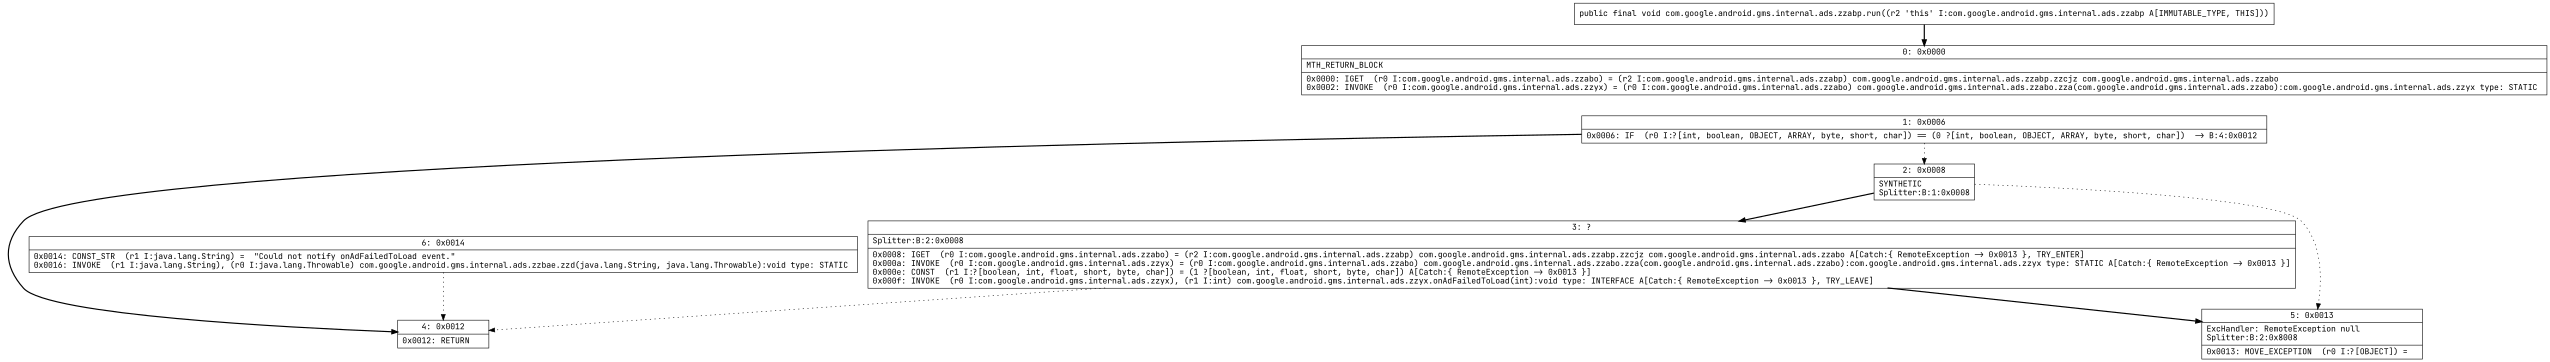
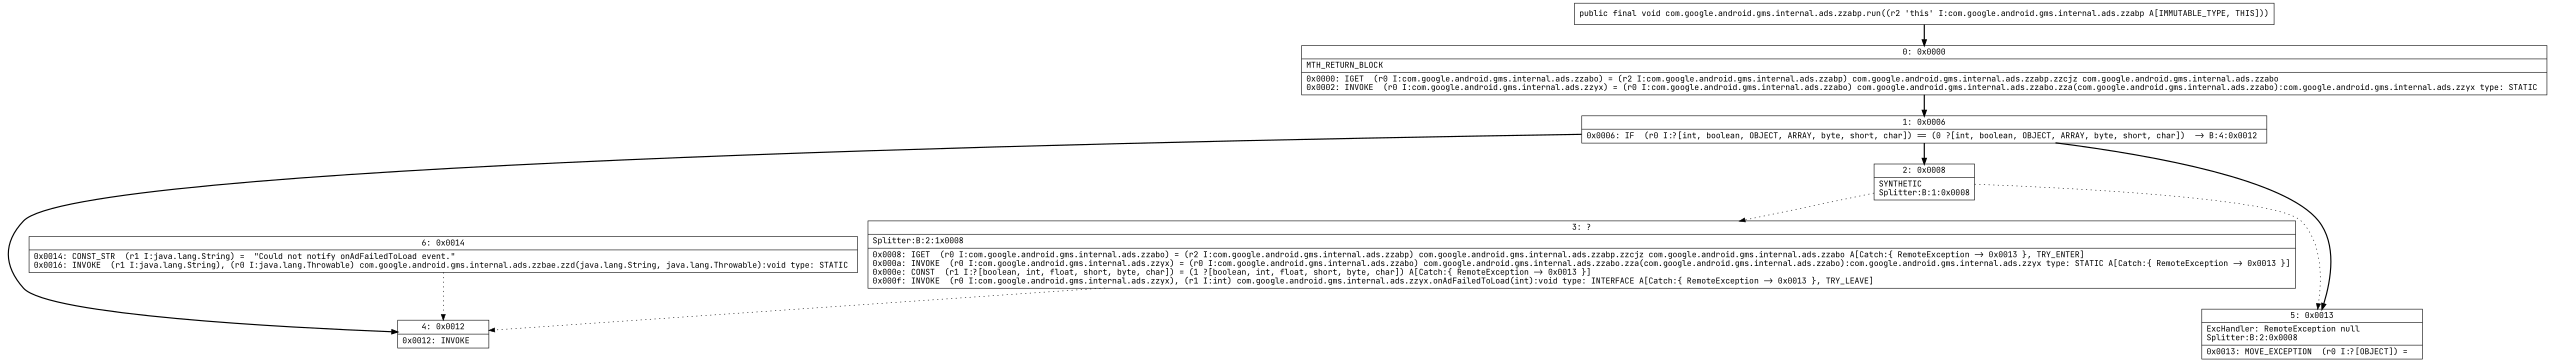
none -> (1924, 102)
(1924, 151) -> (1924, 151)
(1809, 207) -> (1809, 207)
(918, 241) -> (918, 241)
(2042, 305) -> (2234, 178)
(2252, 338) -> (2252, 338)
(443, 341) -> (443, 341)
